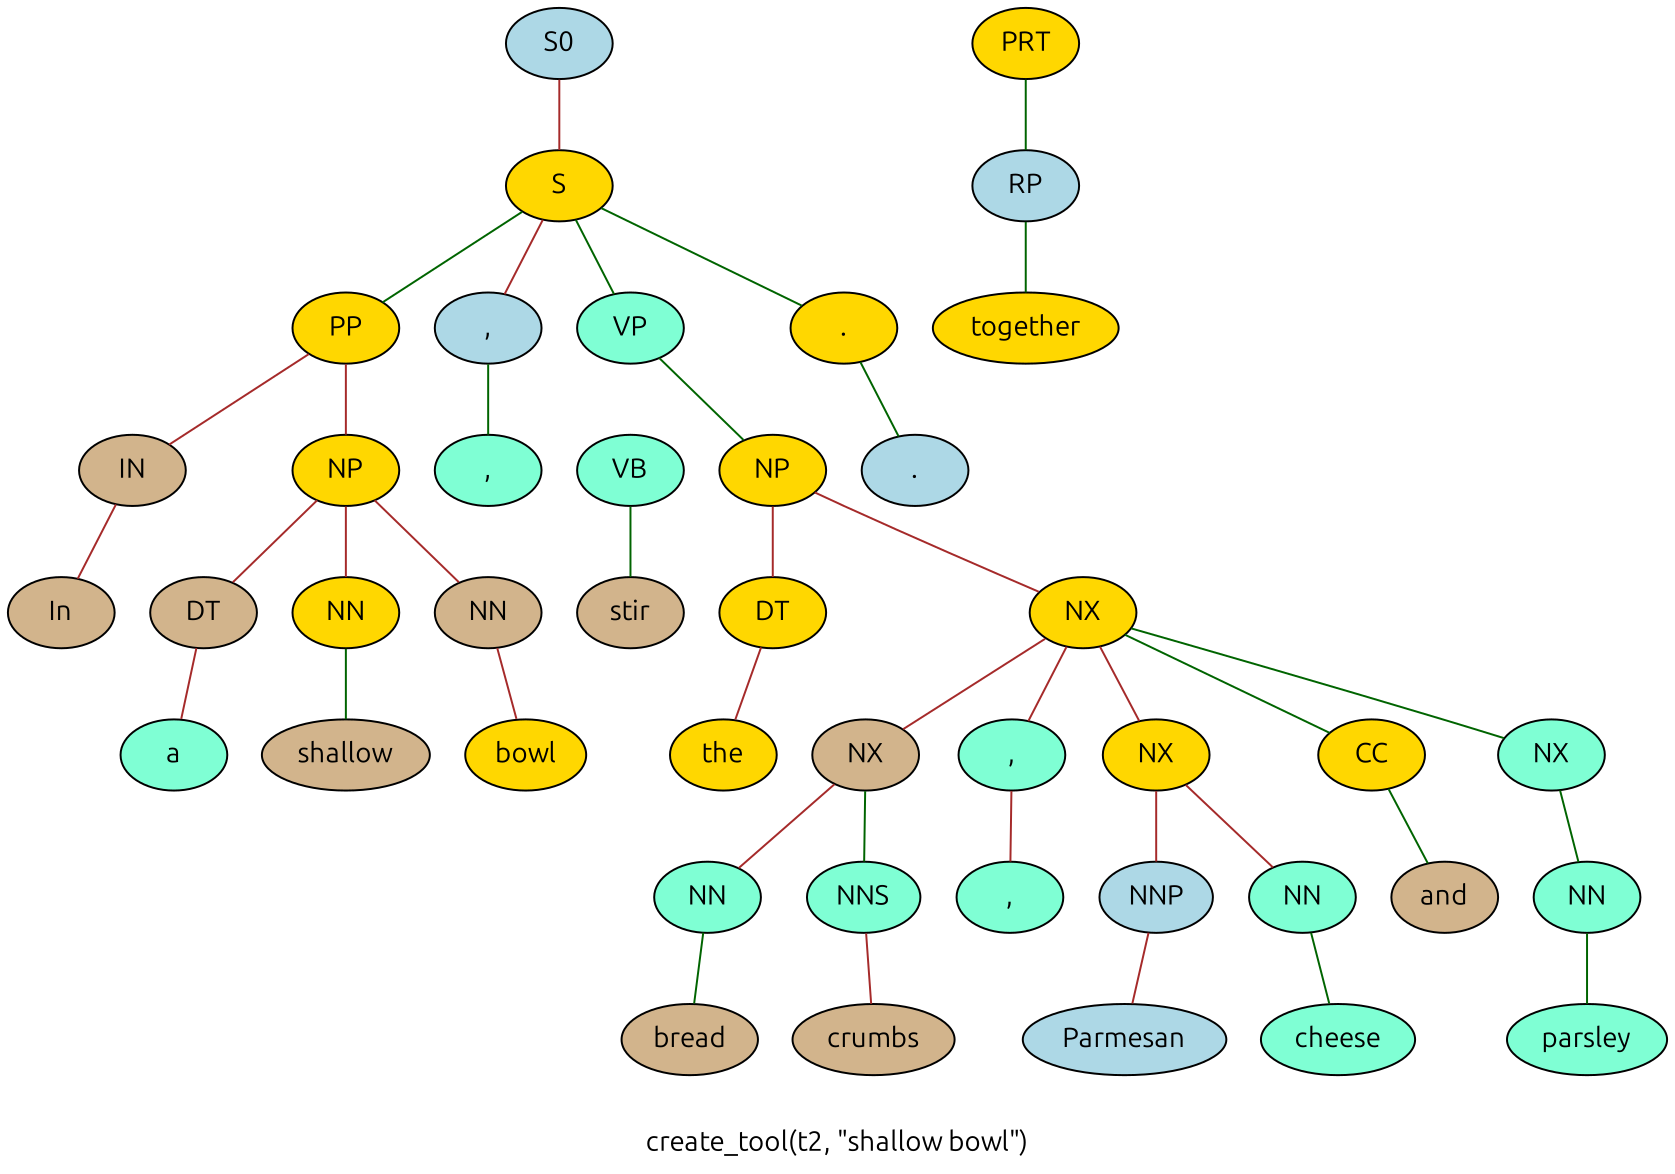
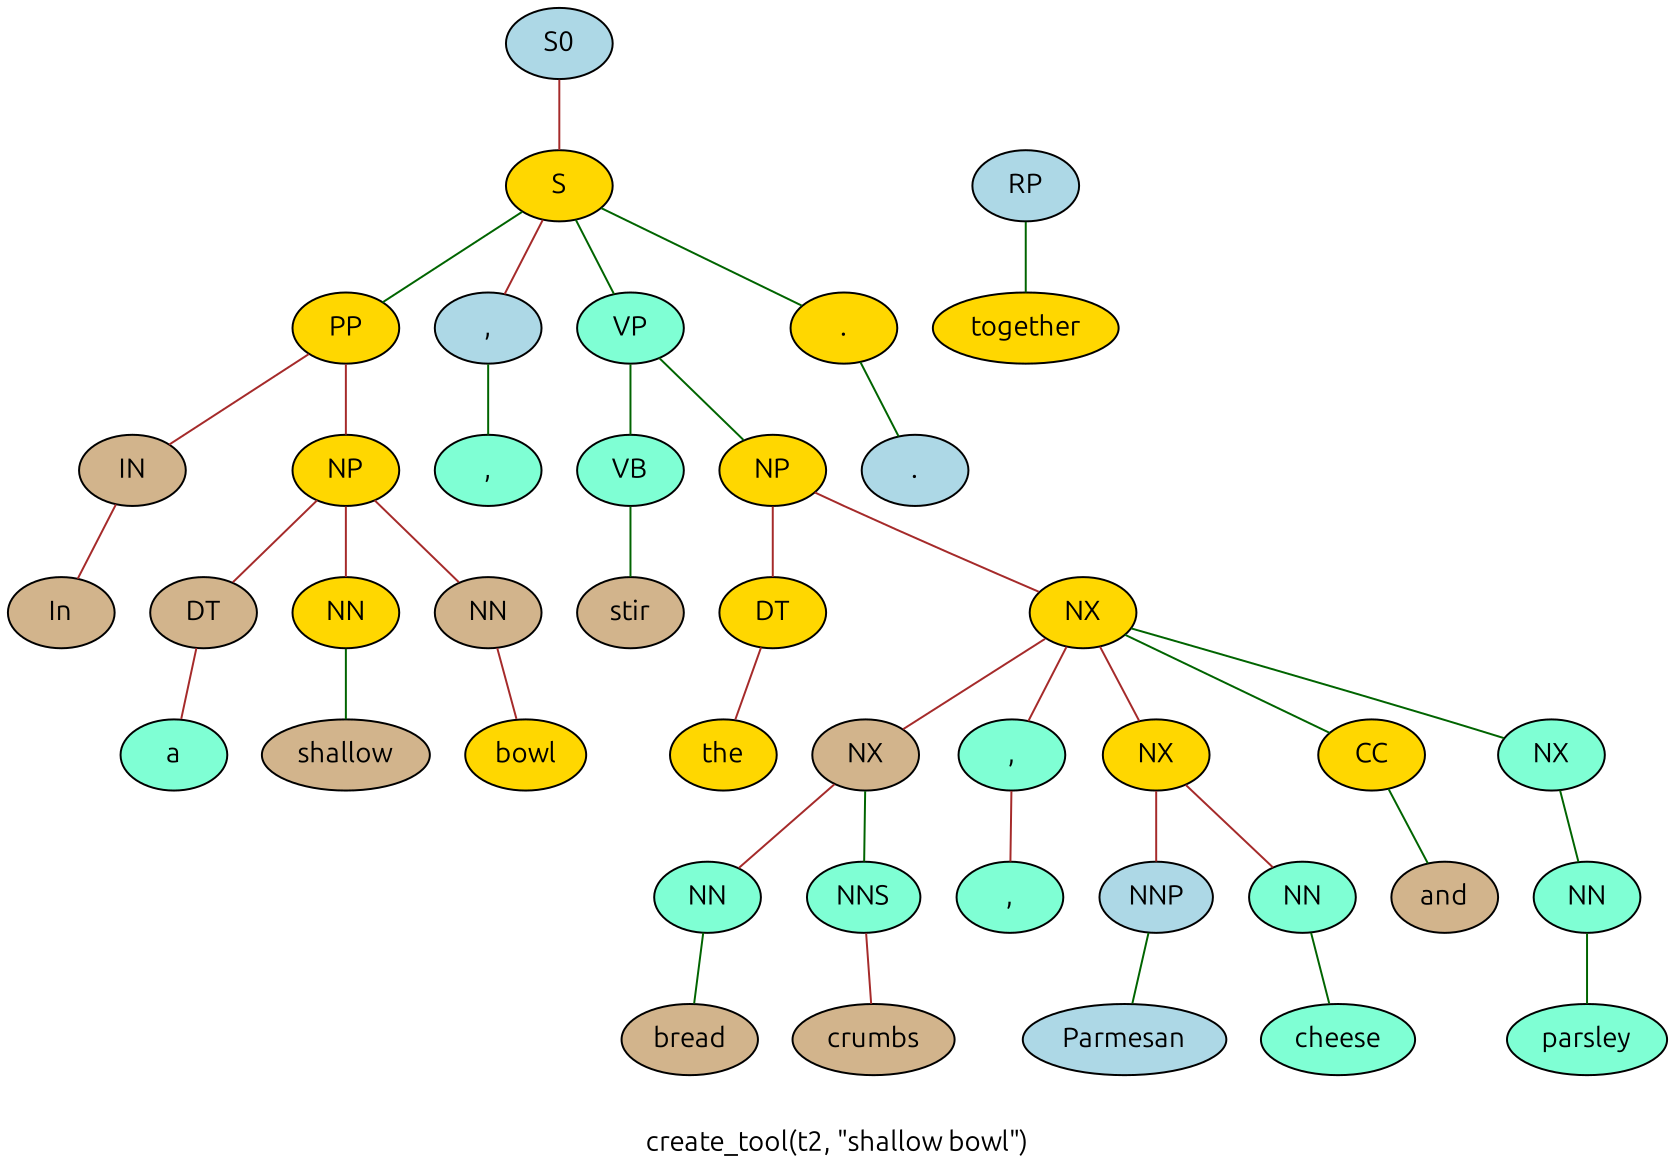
(1026, 43) -> none
none -> (630, 399)
(1140, 968) -> (1140, 968)
